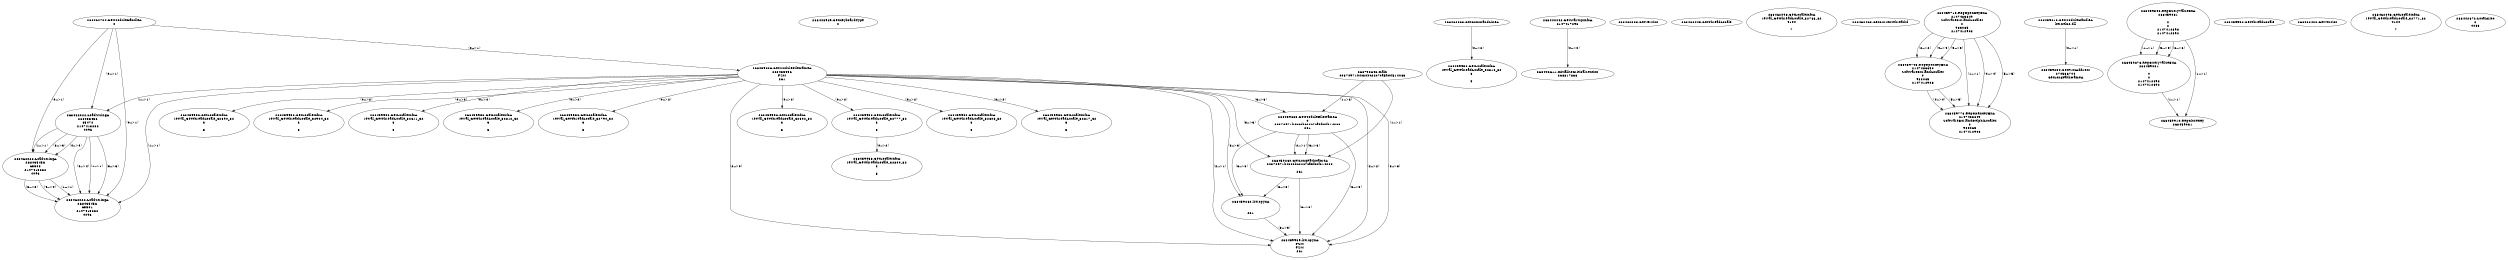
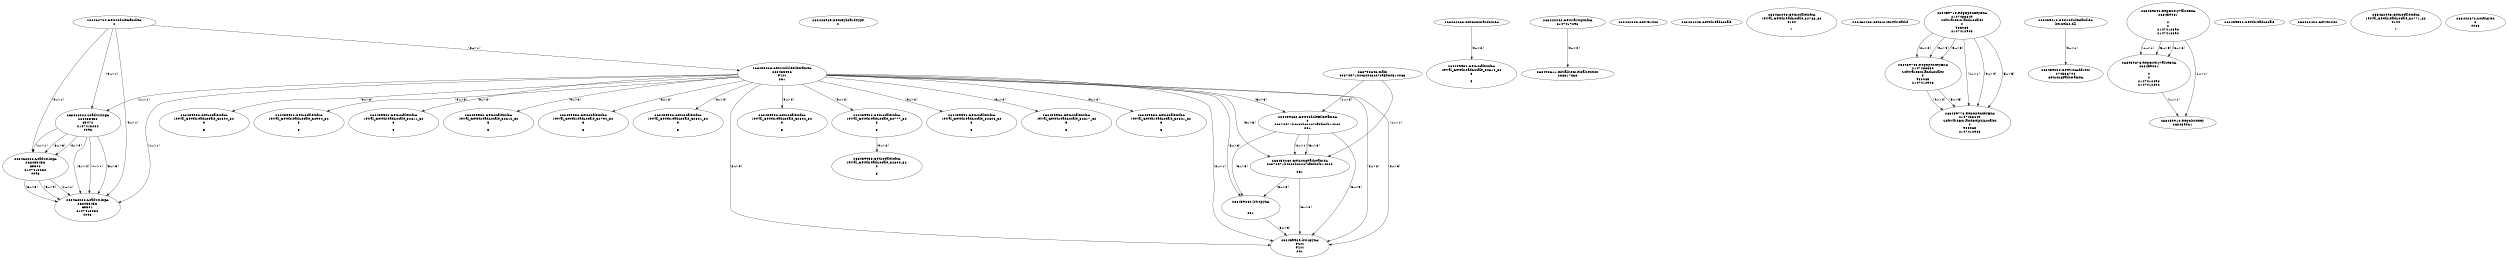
none -> (678, 123)
none -> (1161, 123)
